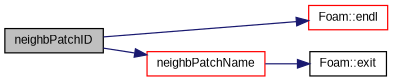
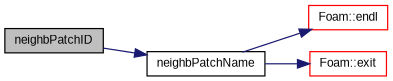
(200, 29) -> (271, 43)
(206, 64) -> (206, 64)
(348, 64) -> (348, 64)
